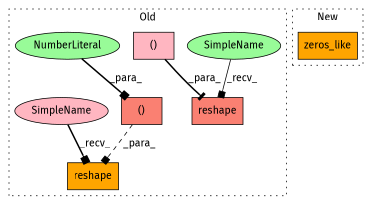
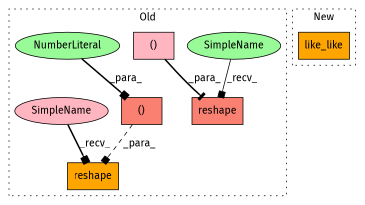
(328, 46) -> (324, 46)
